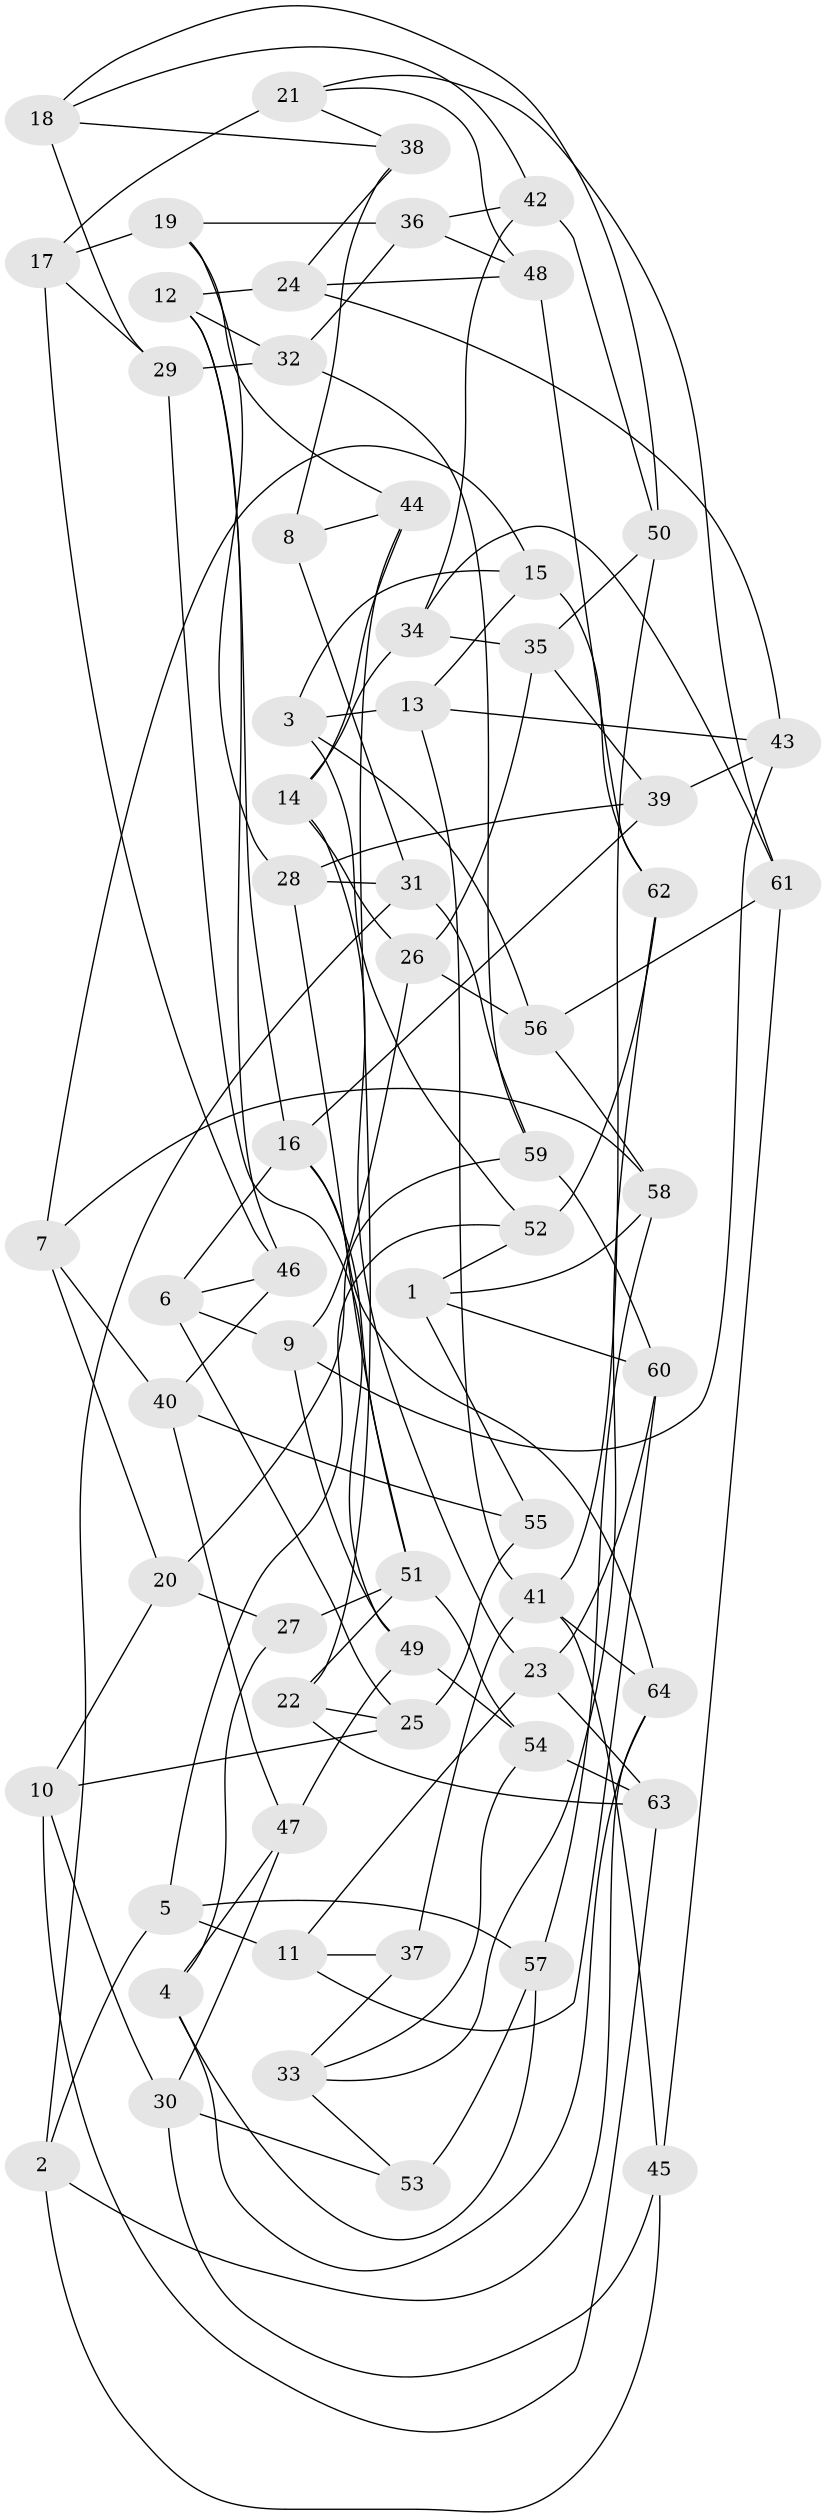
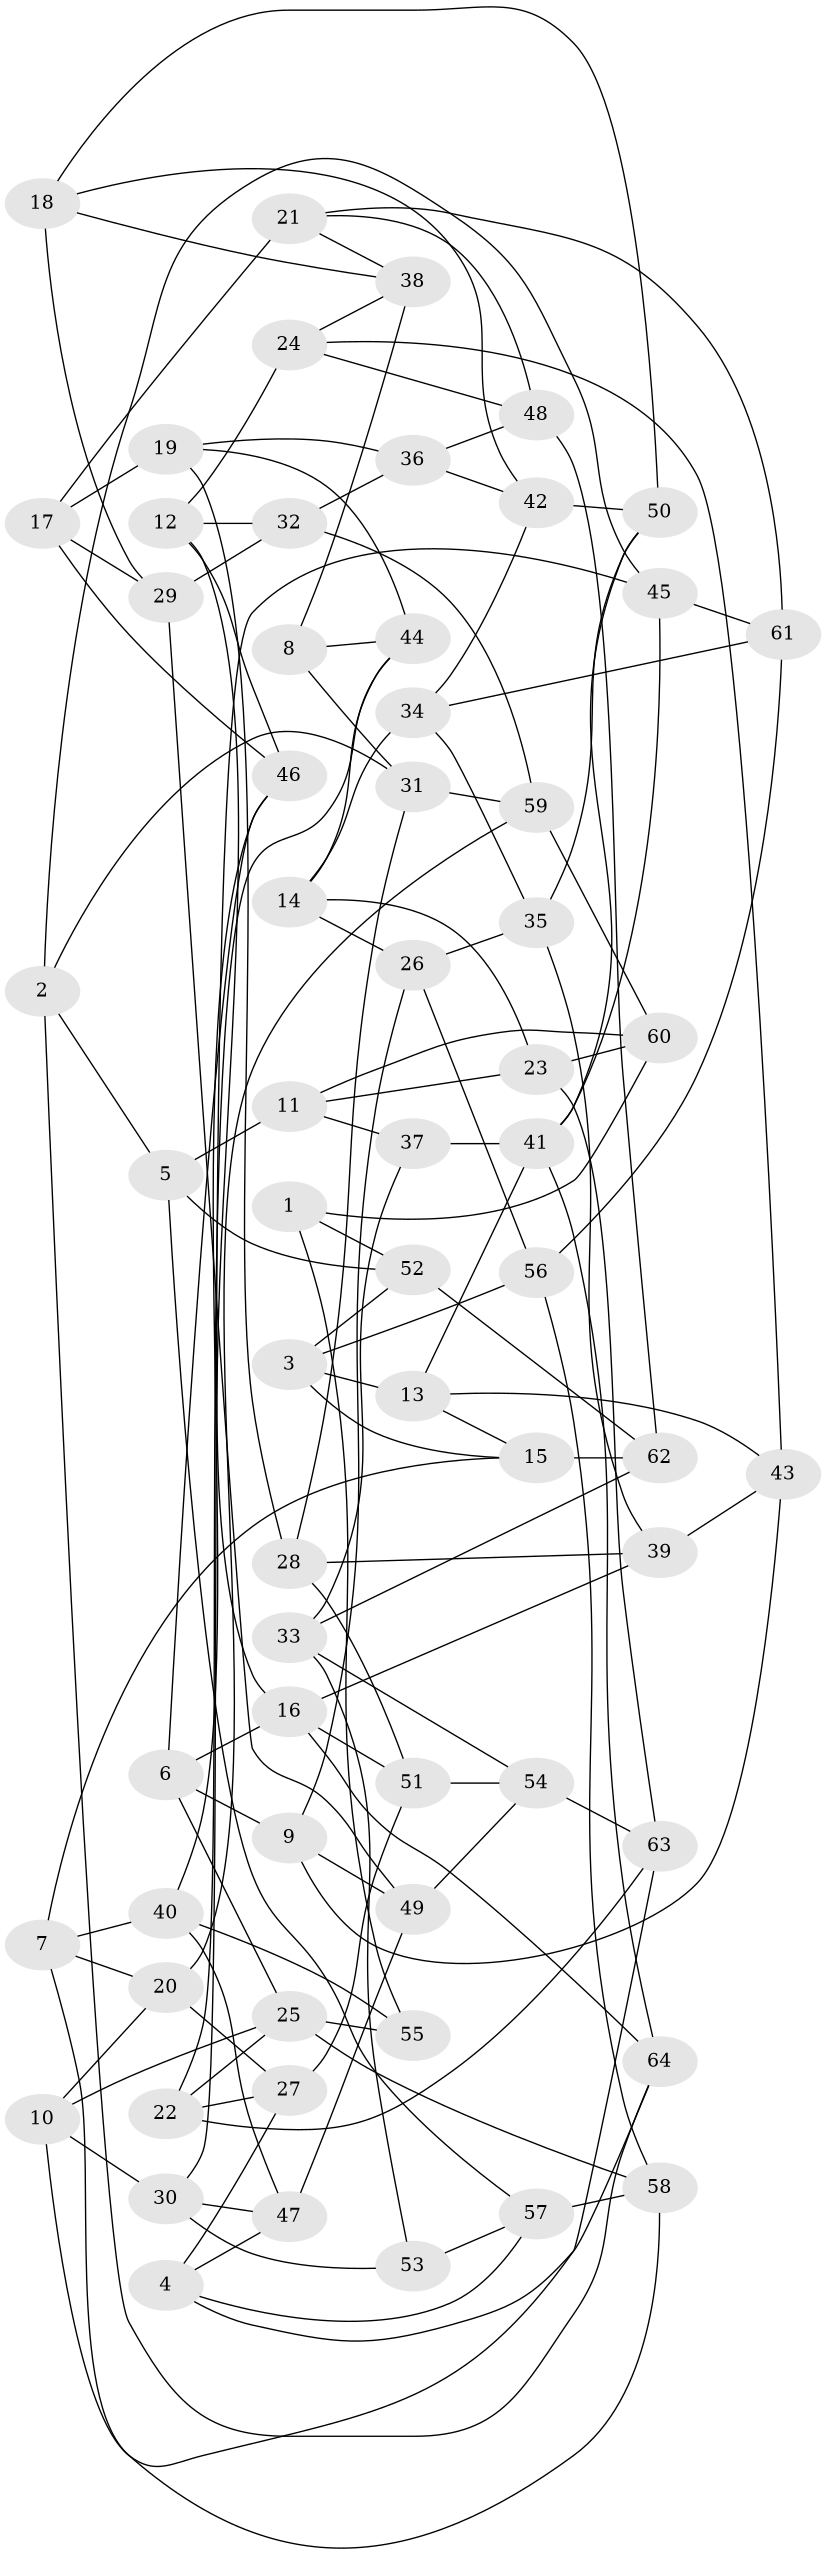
(555, 1275) -> (466, 2115)
(357, 1633) -> (228, 2102)
